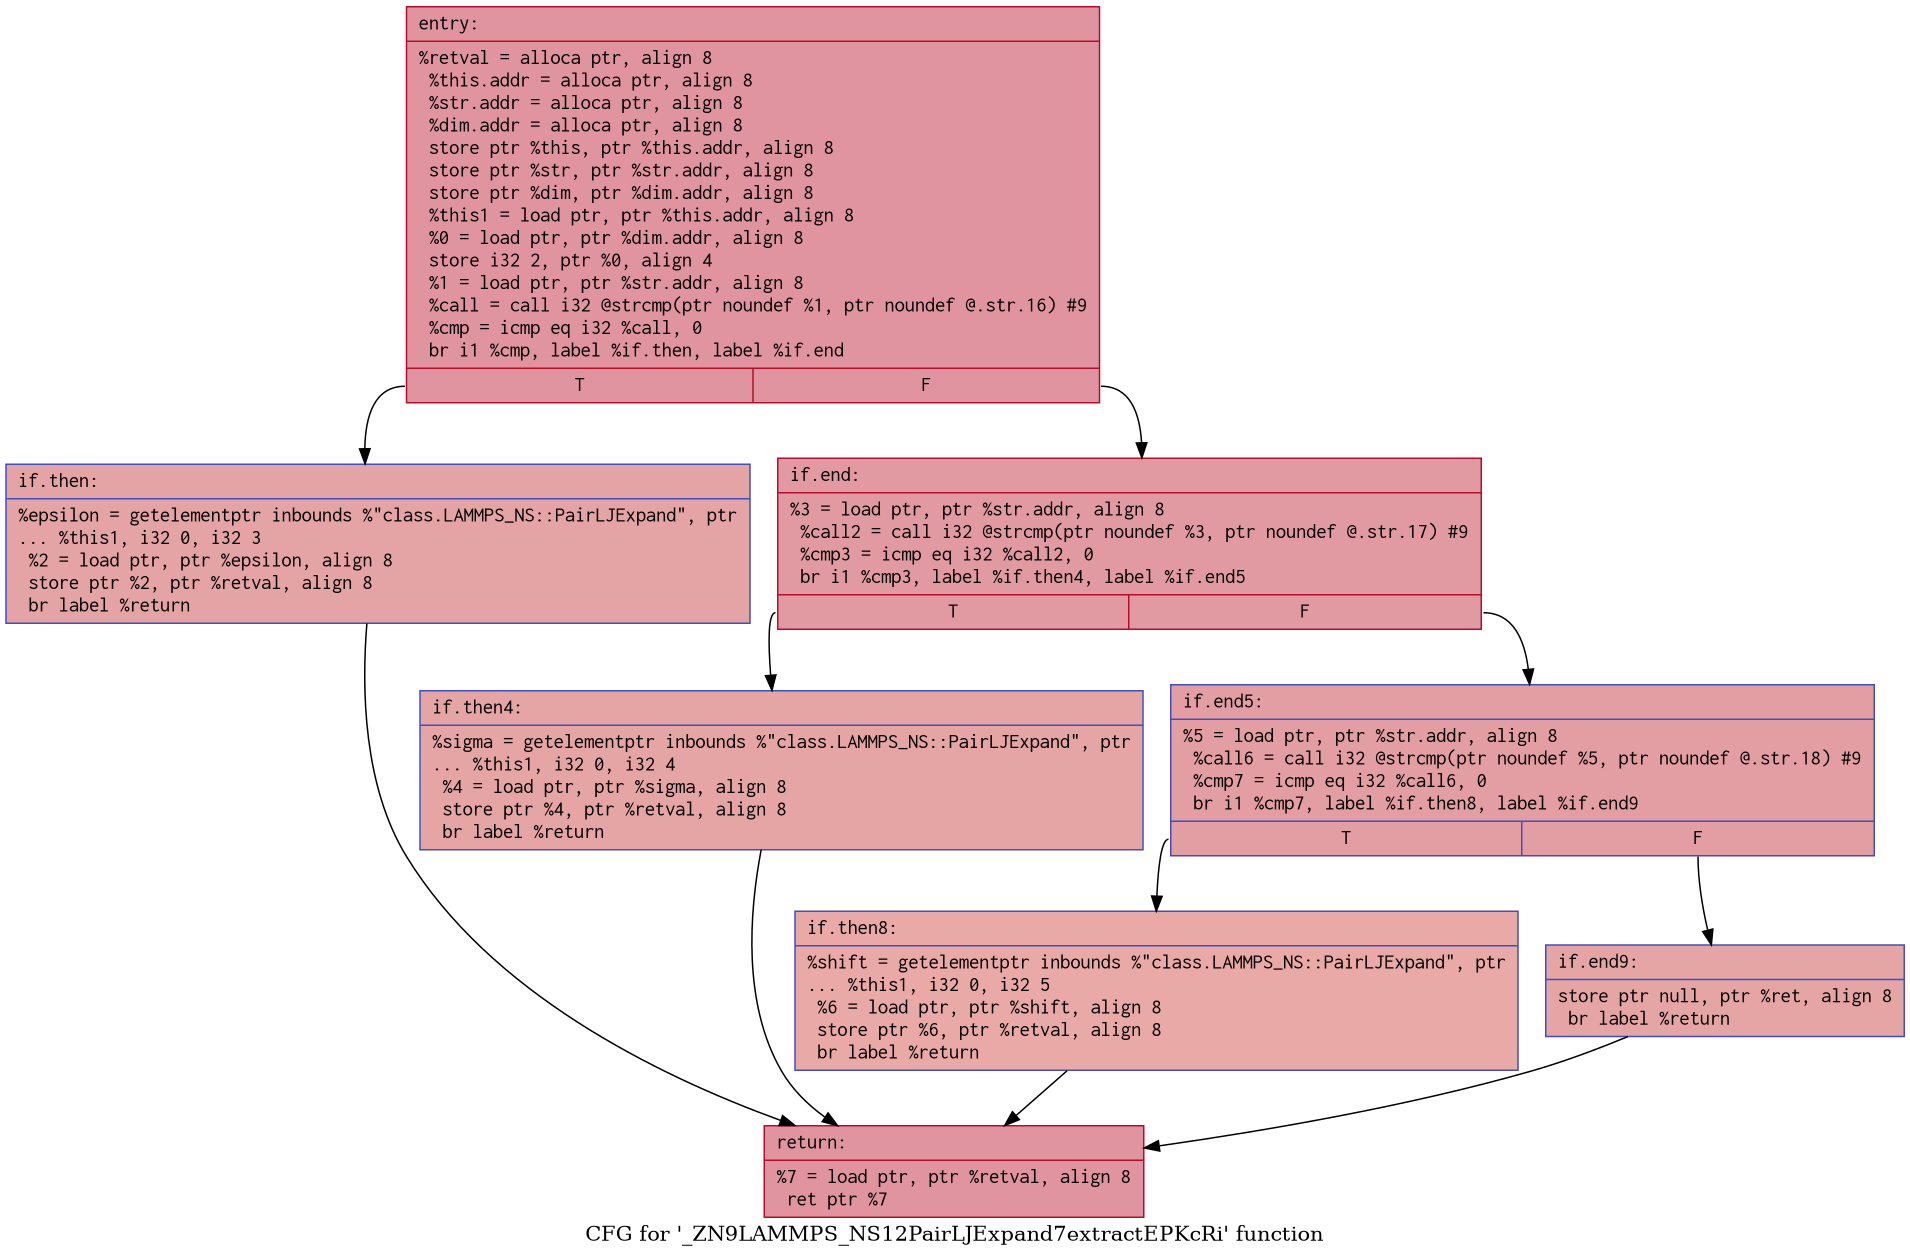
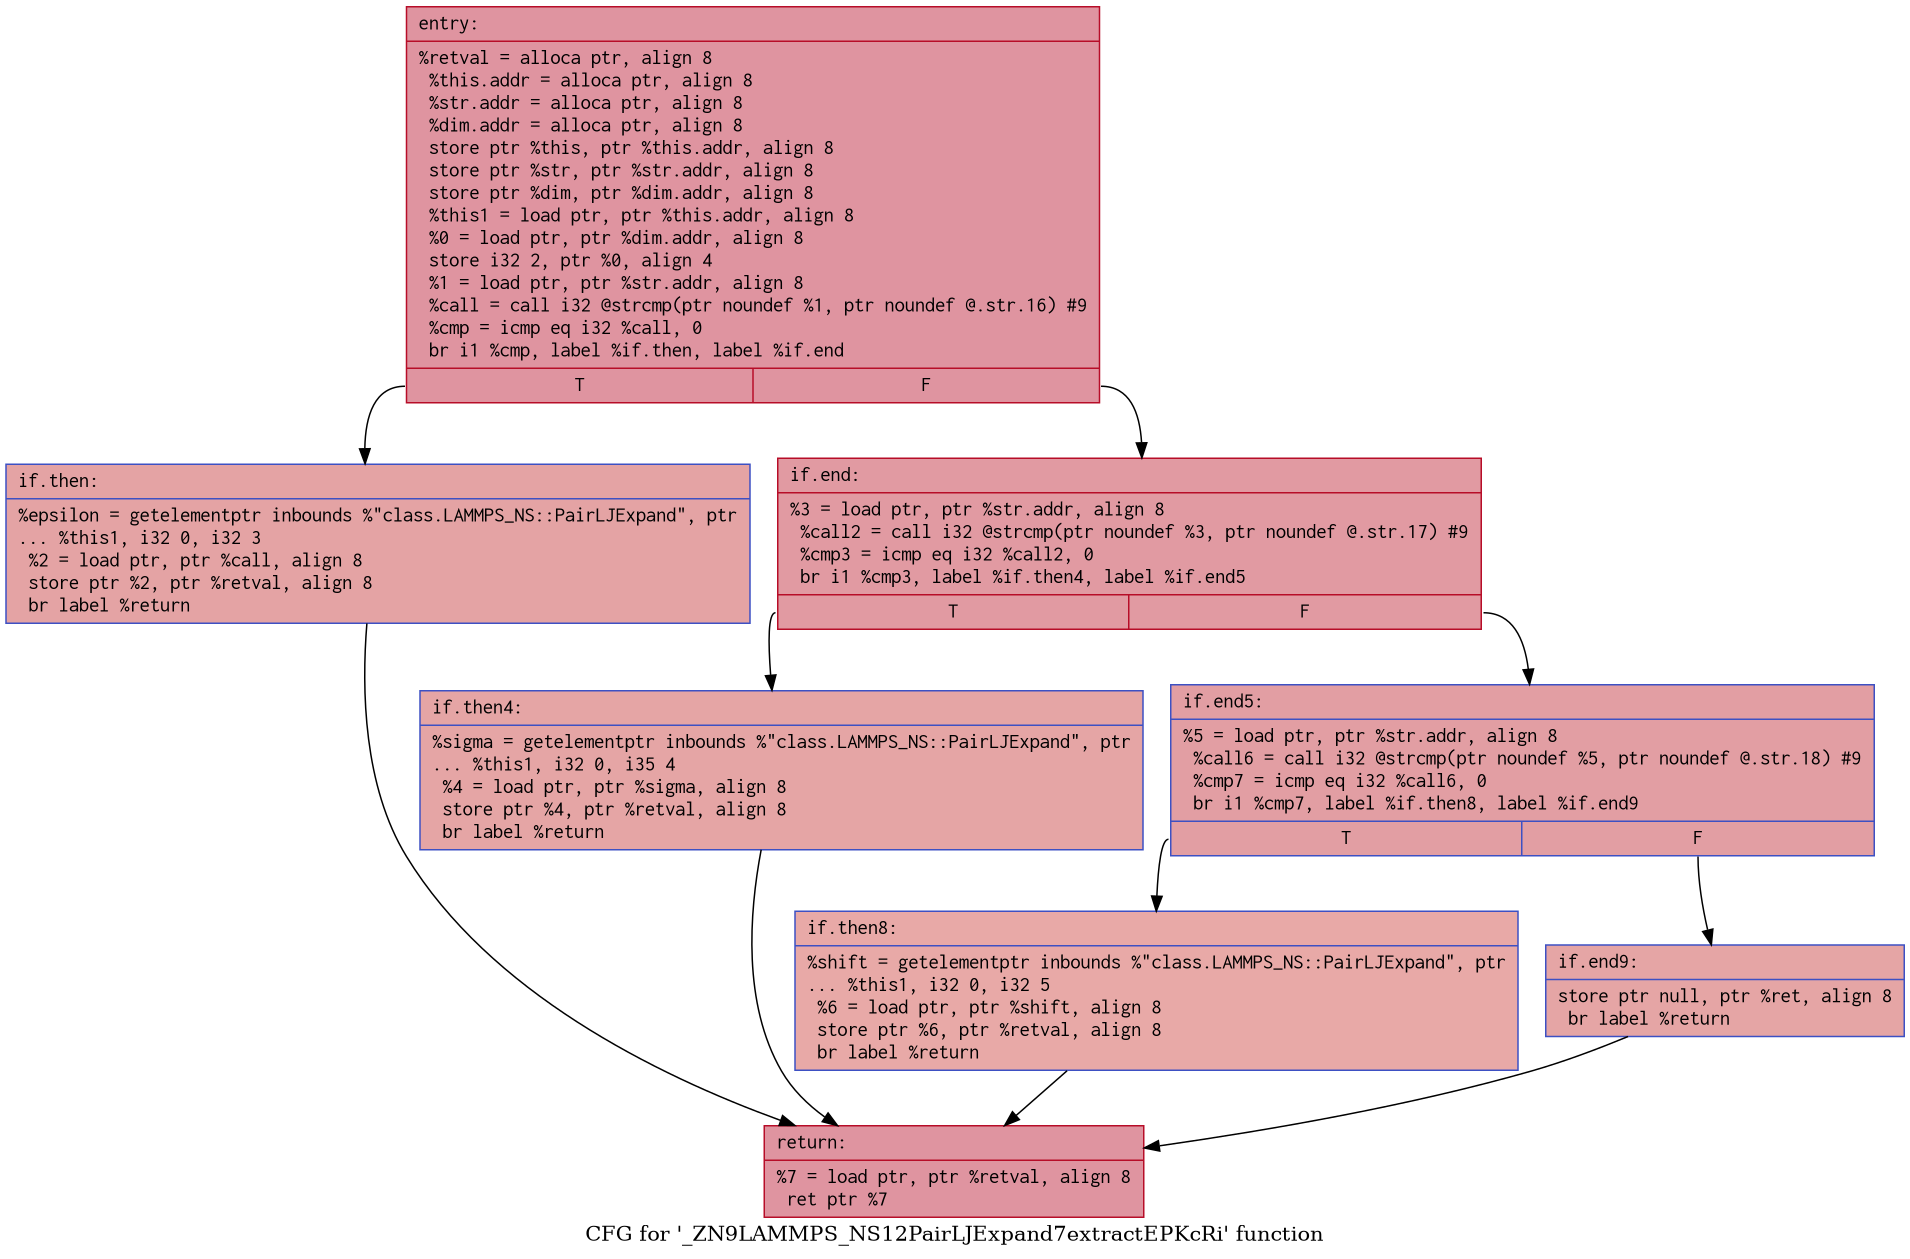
(206, 560) -> (190, 560)
(554, 764) -> (554, 764)
